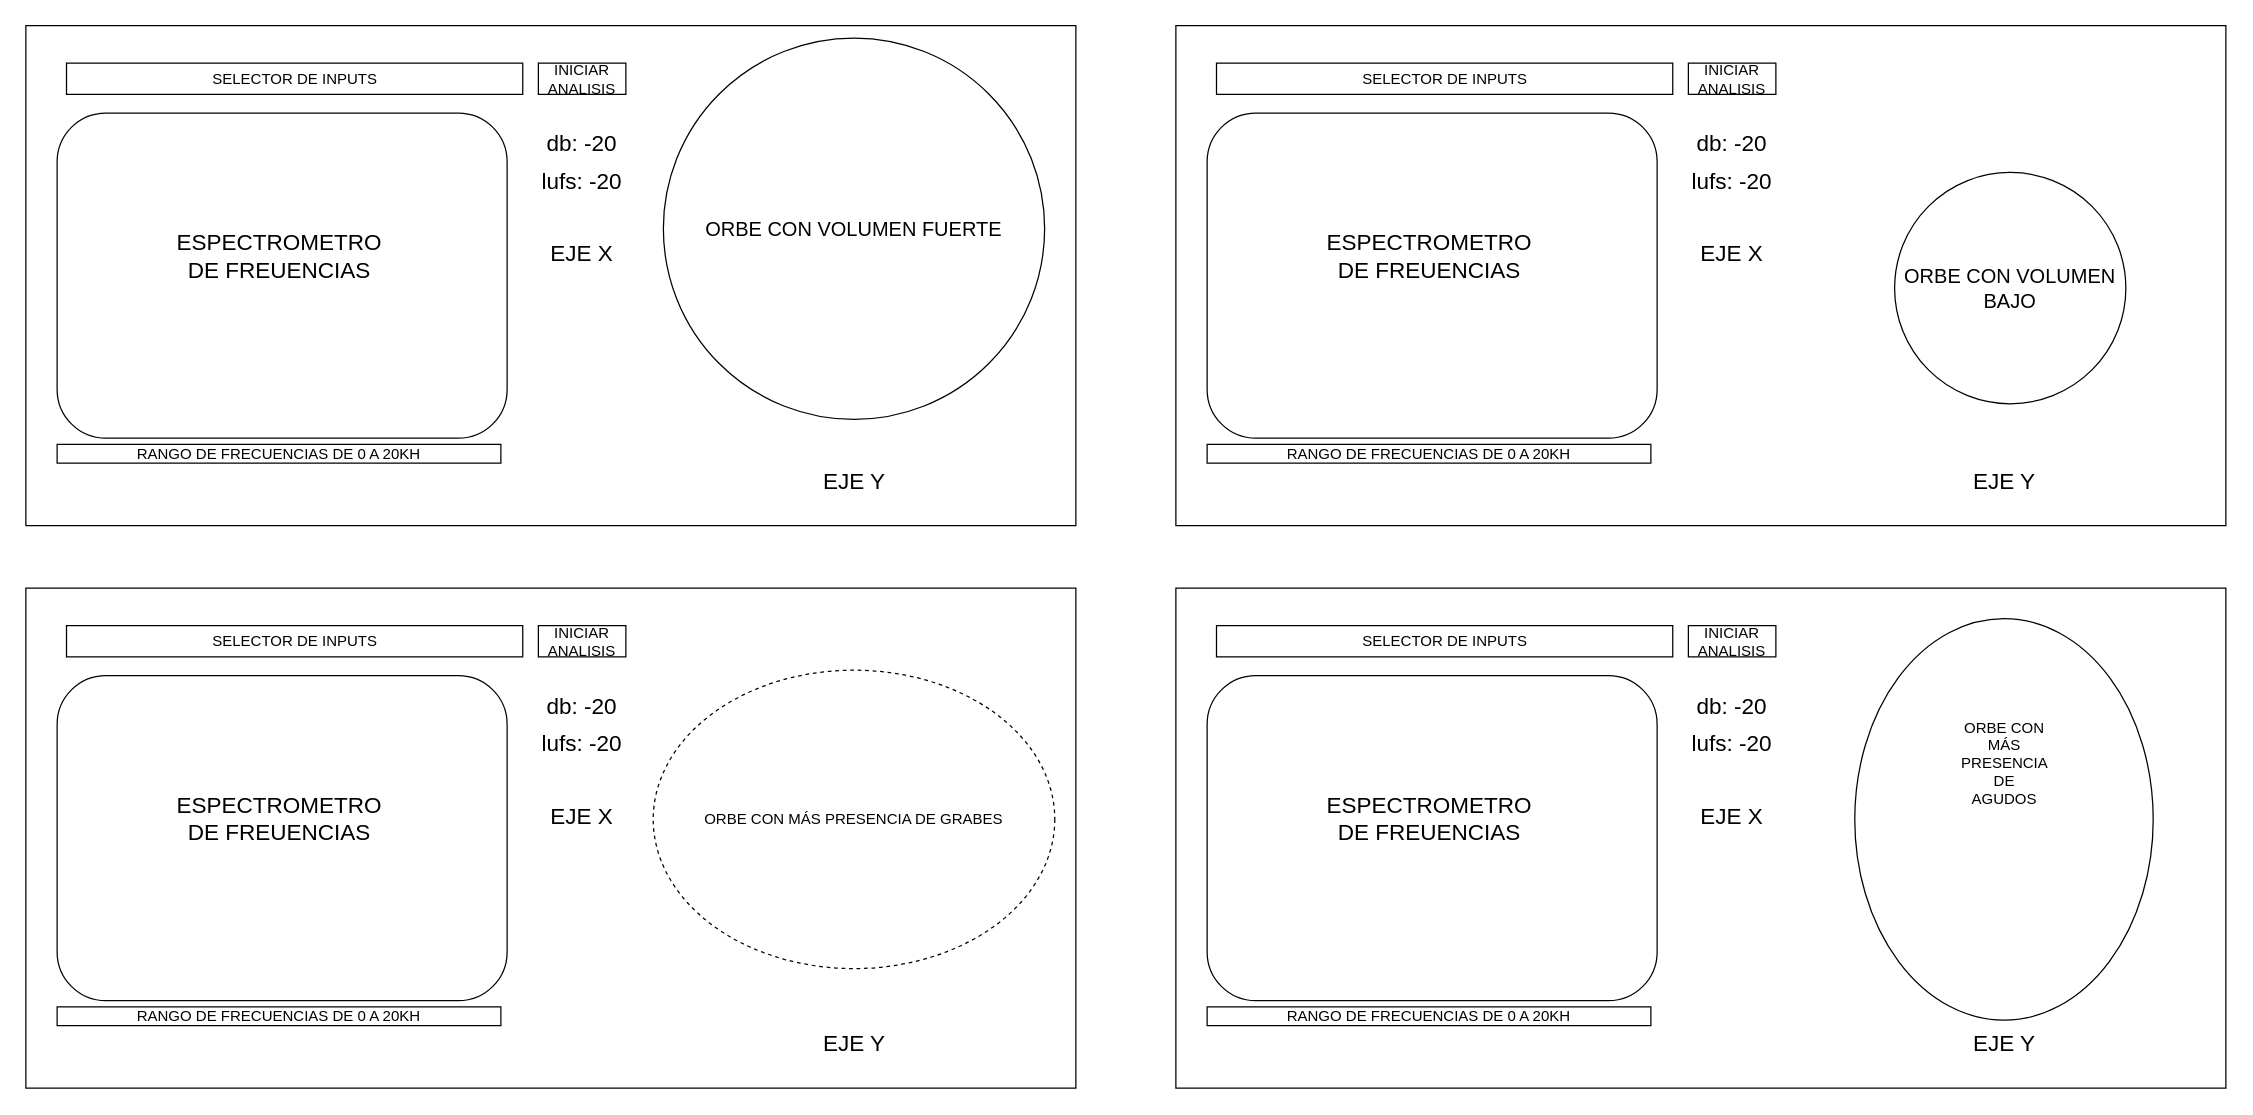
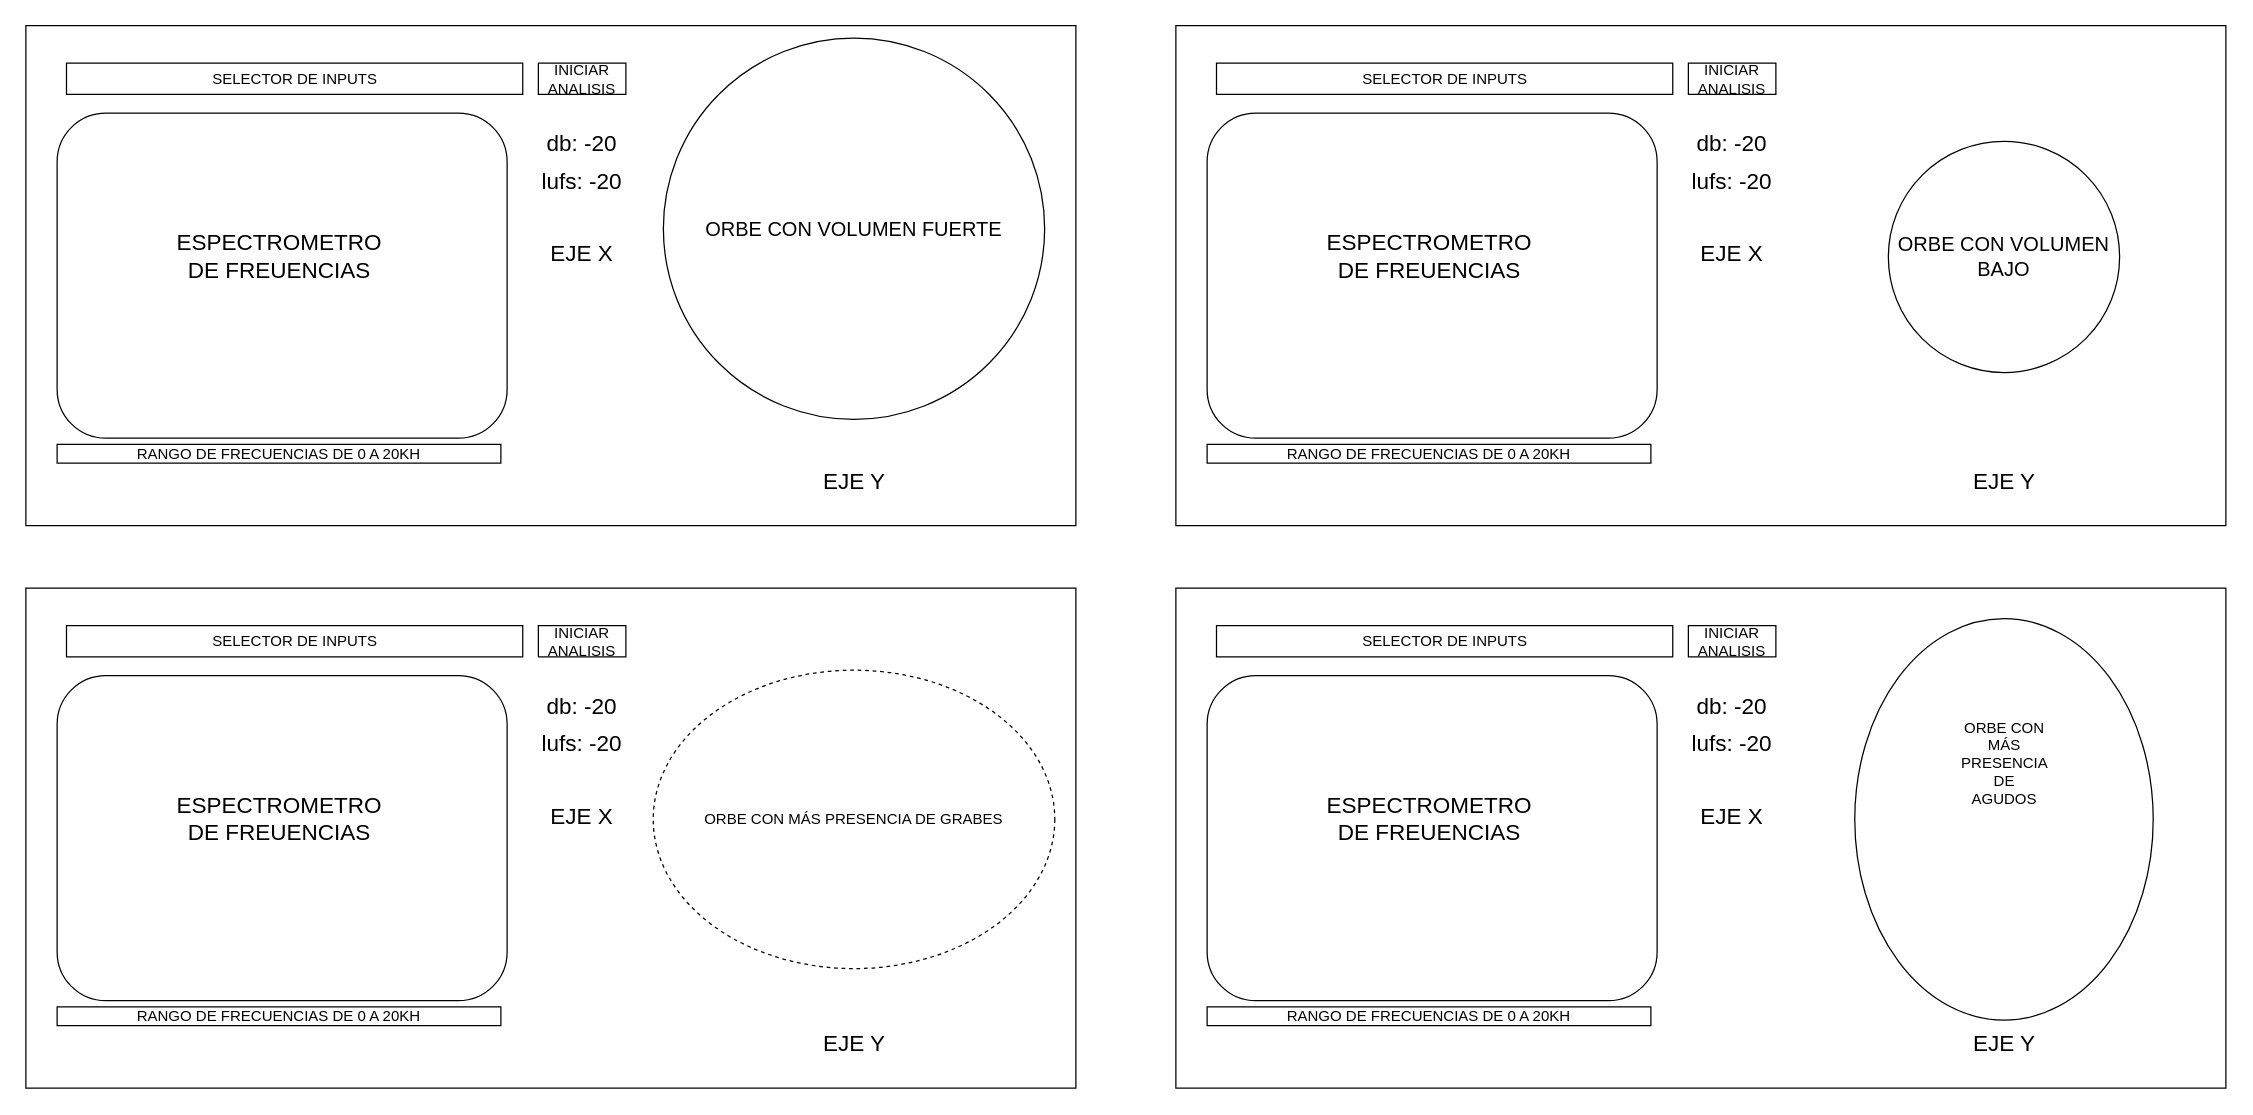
(2010, 288) -> (2004, 257)
